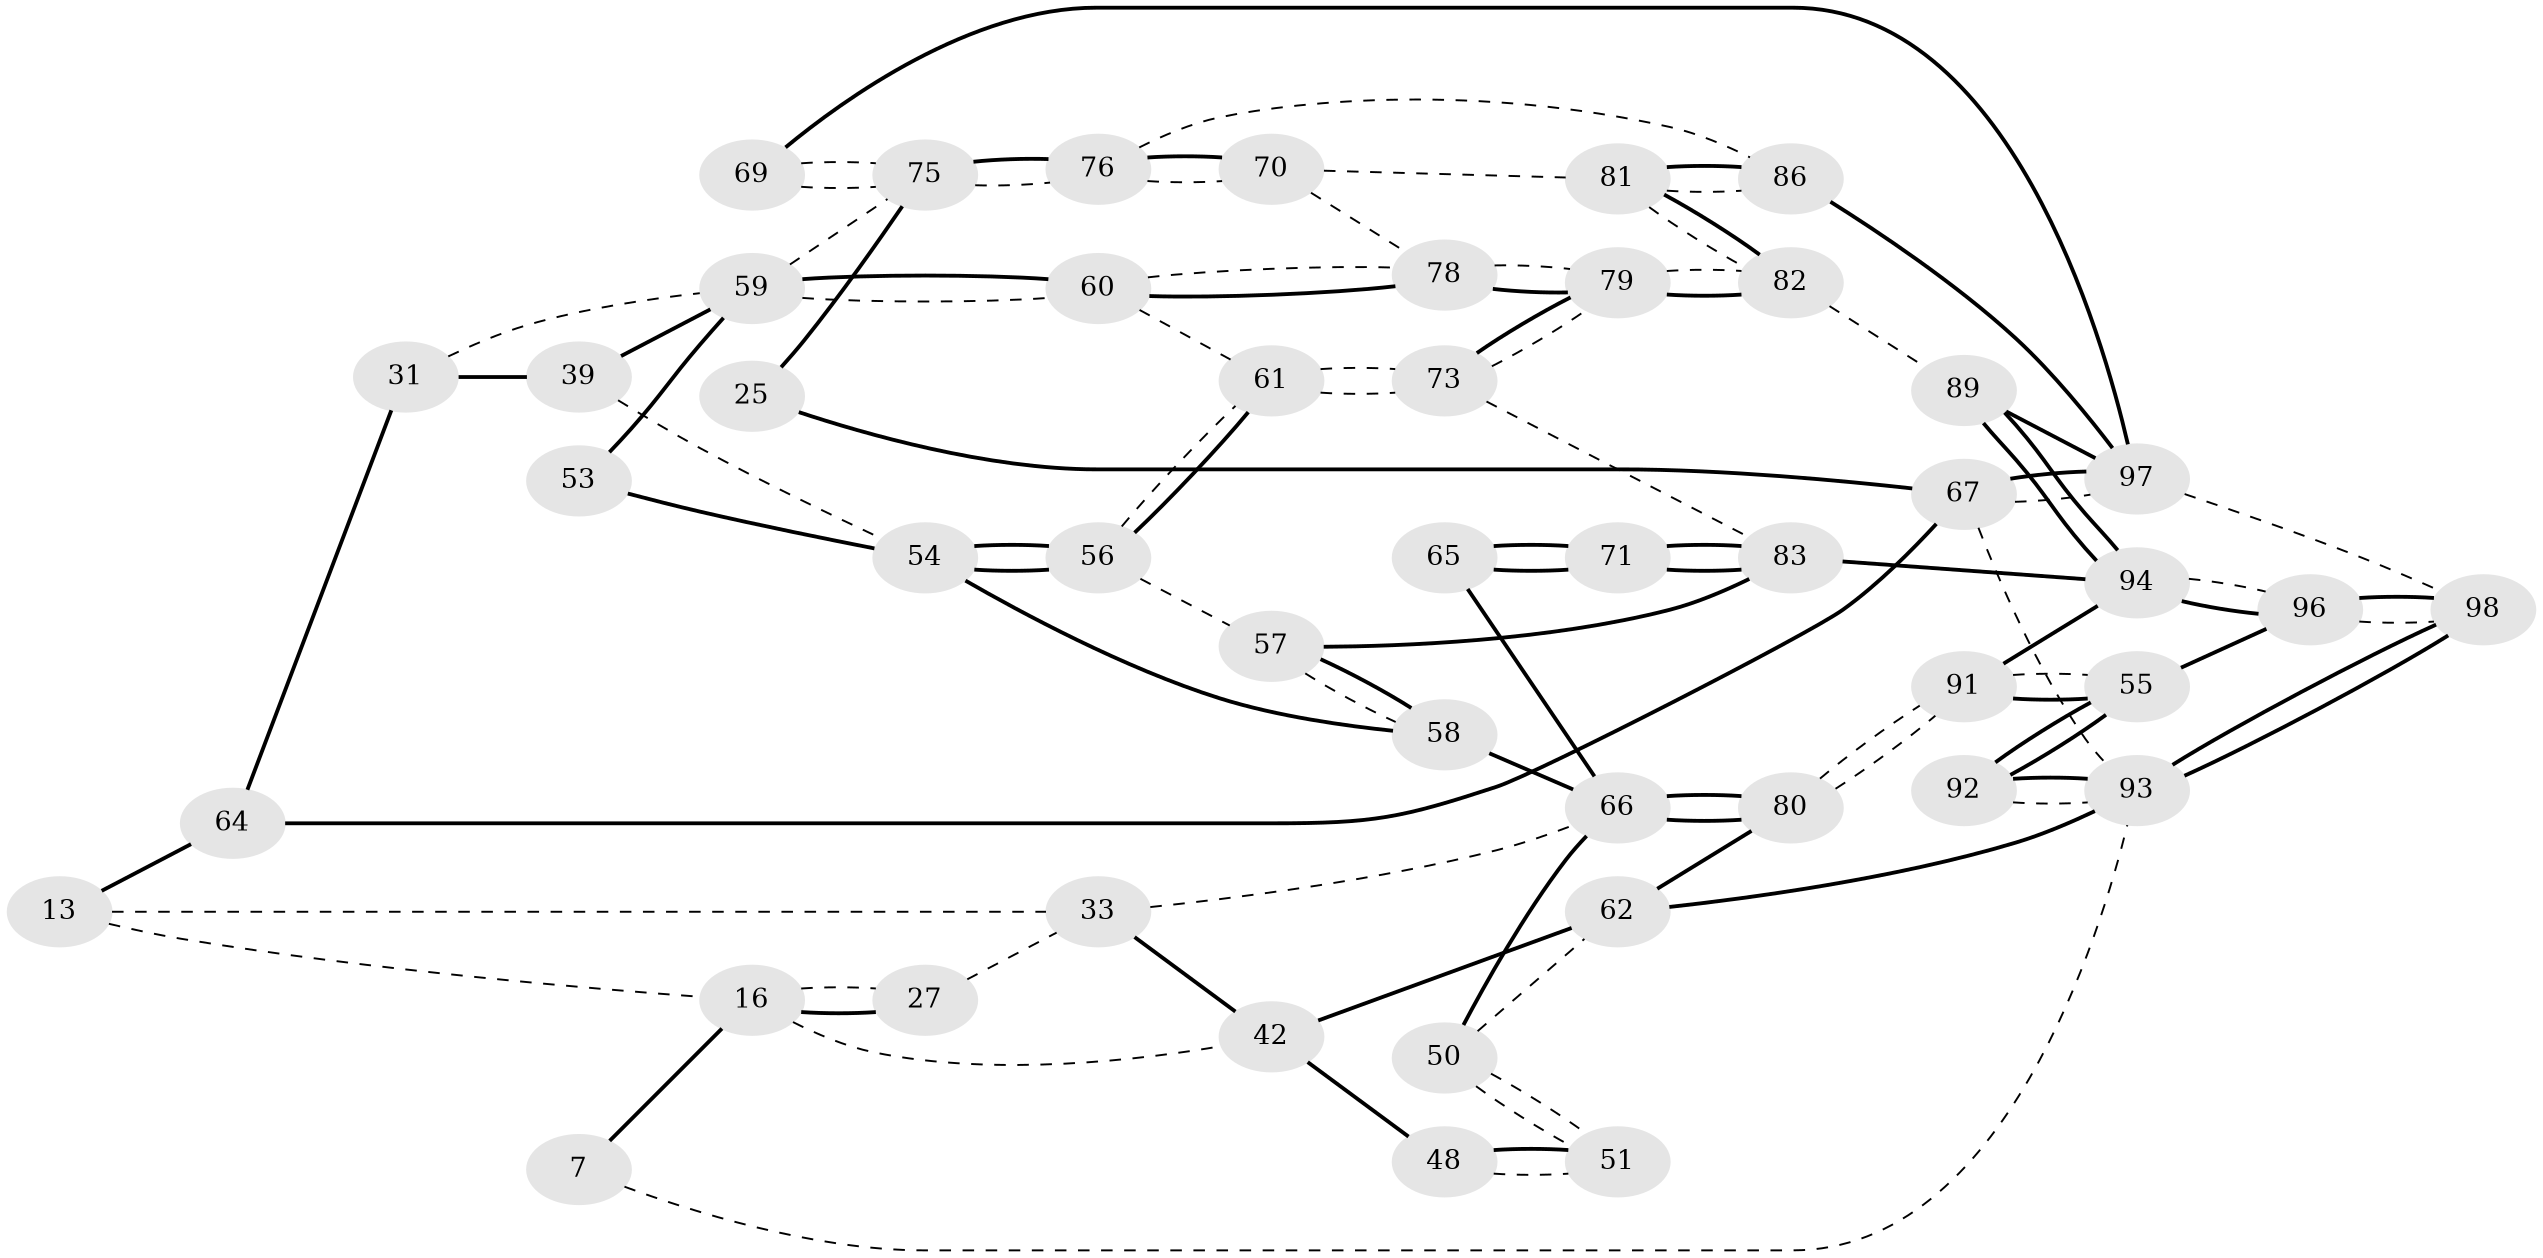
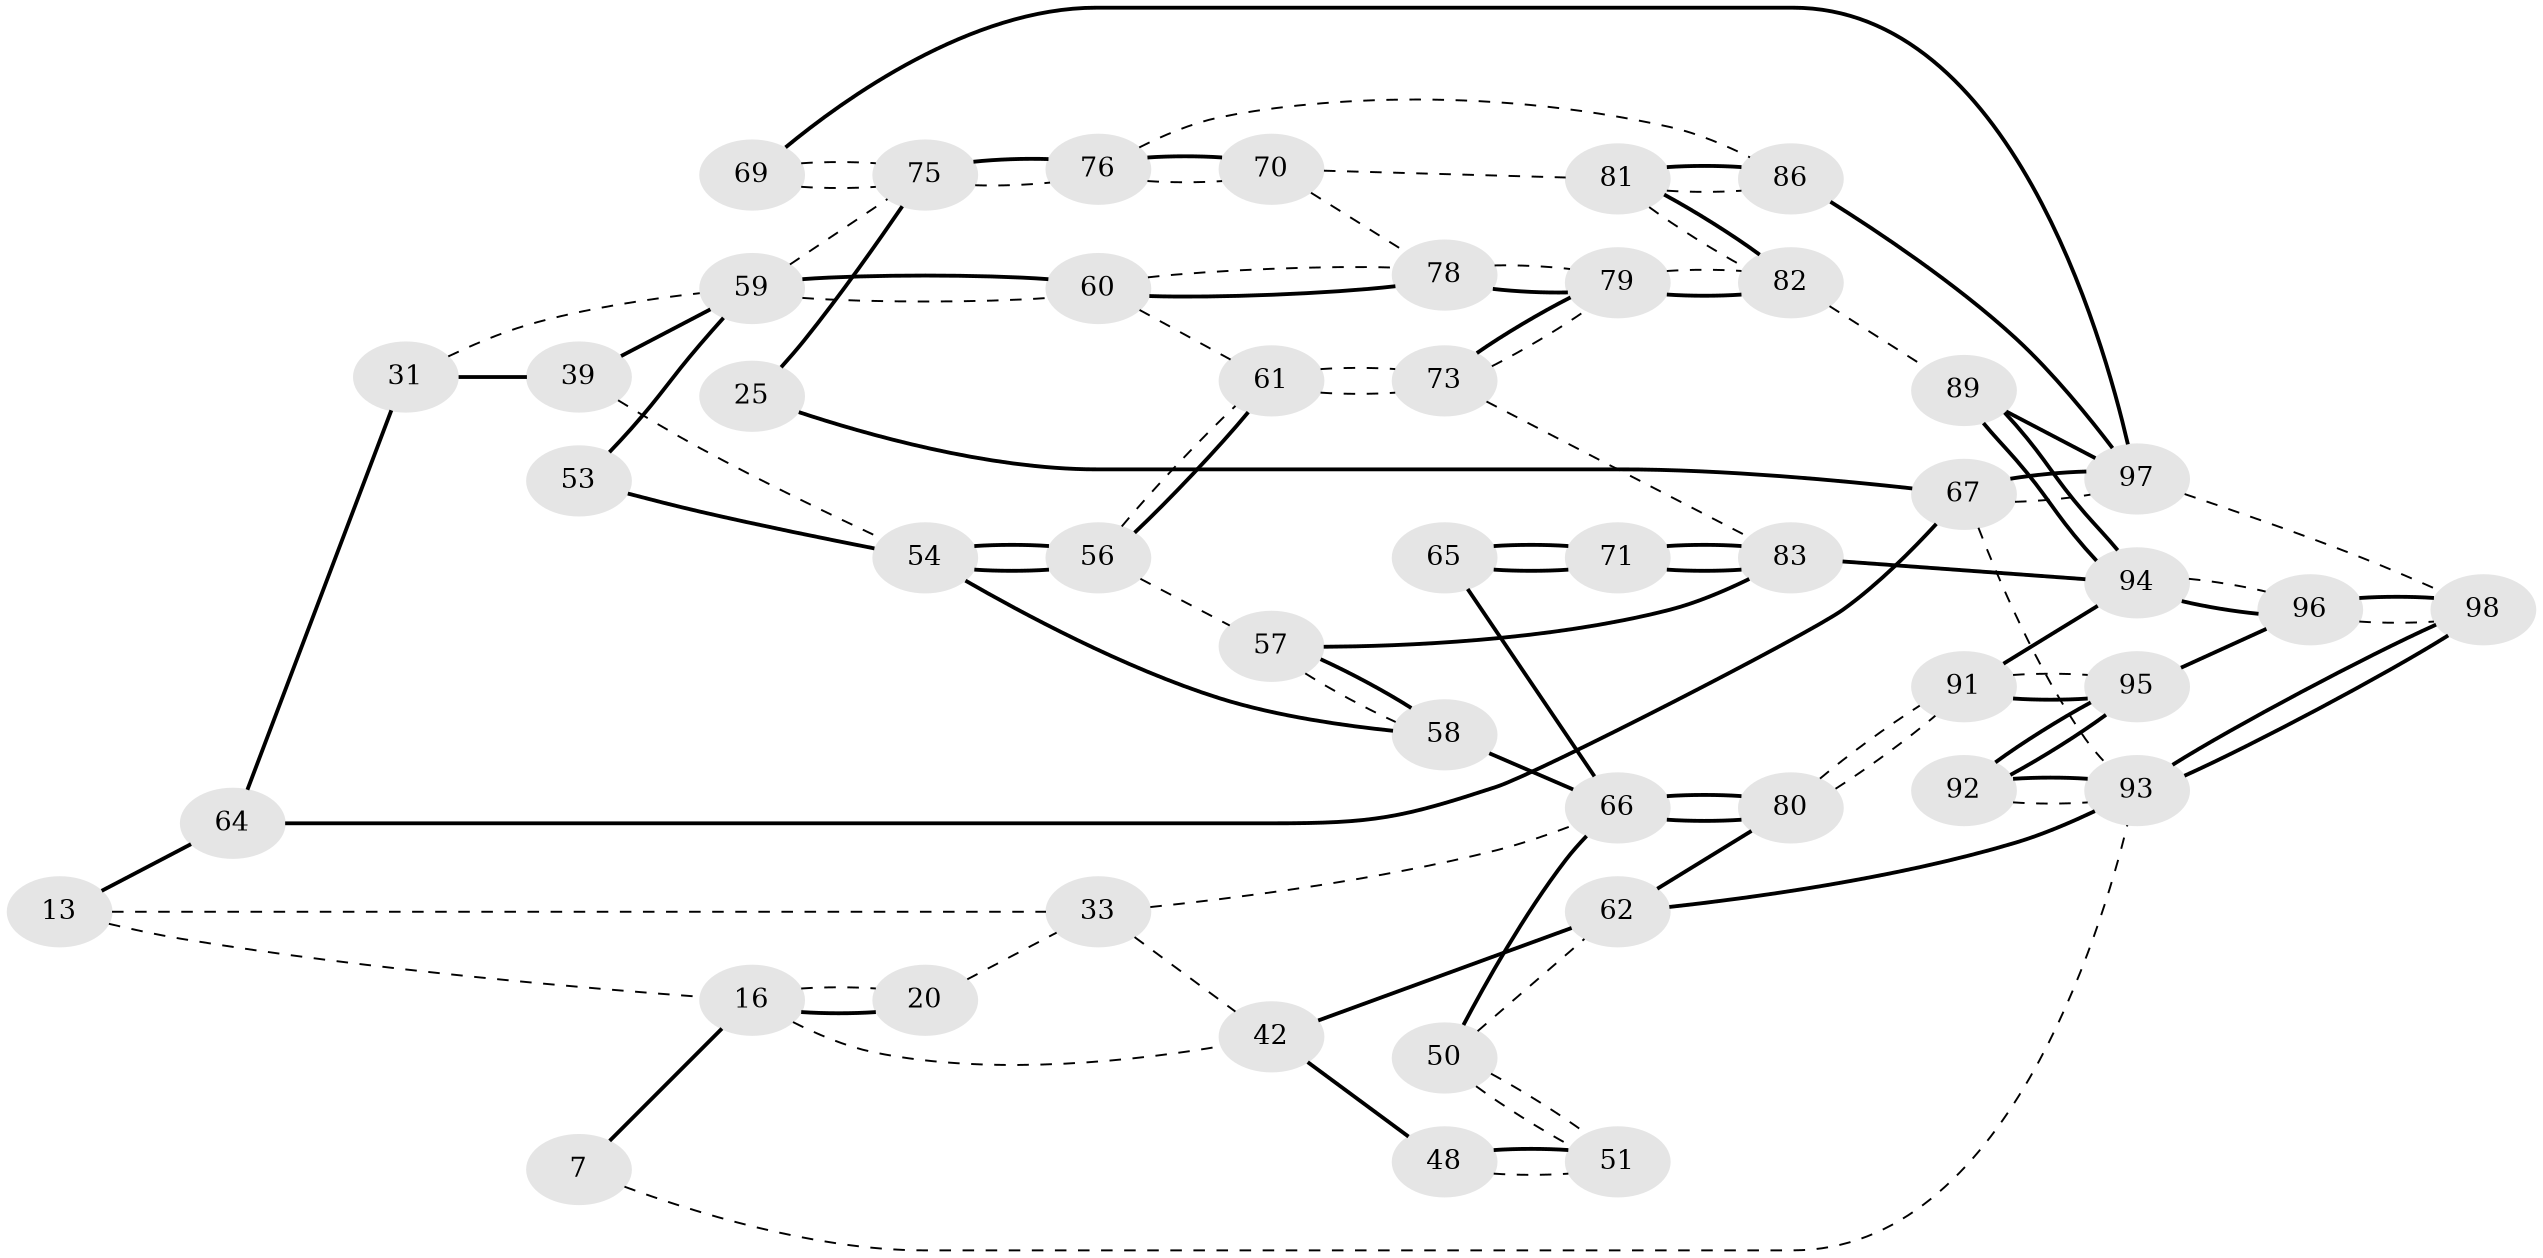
(2137, 687) -> (2137, 687)
(1185, 974) -> (1185, 974)
(925, 1000) -> (925, 1000)
